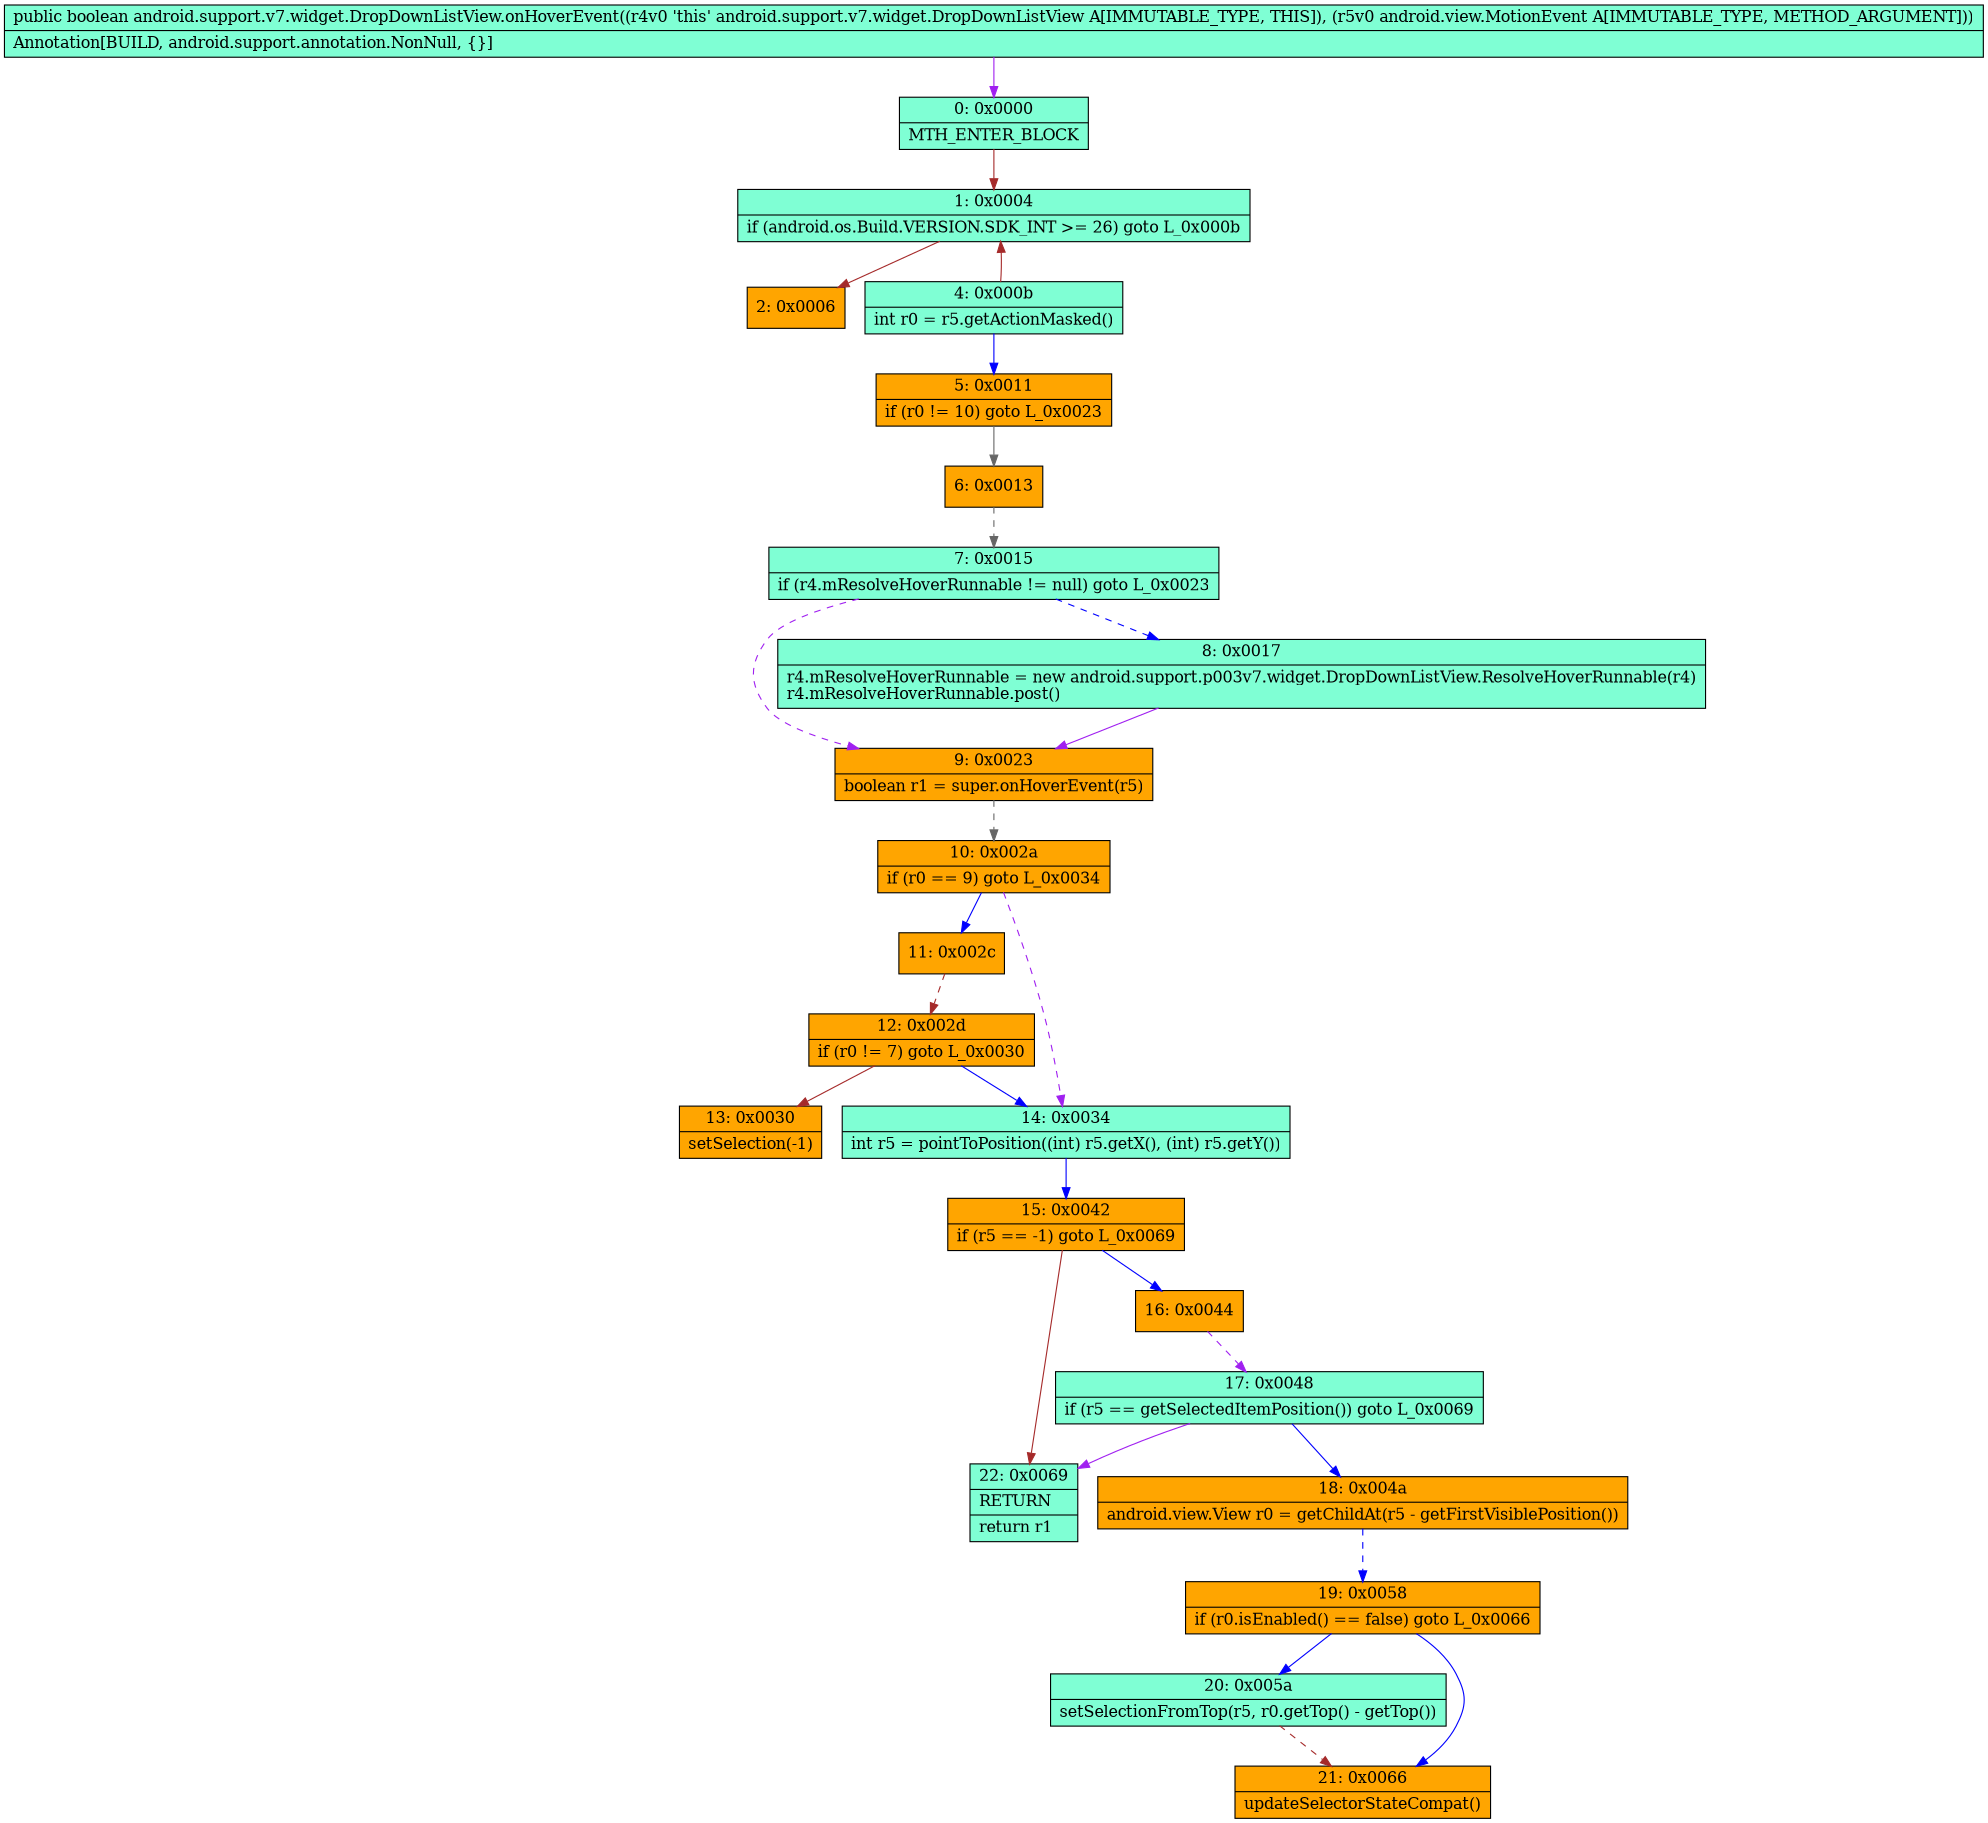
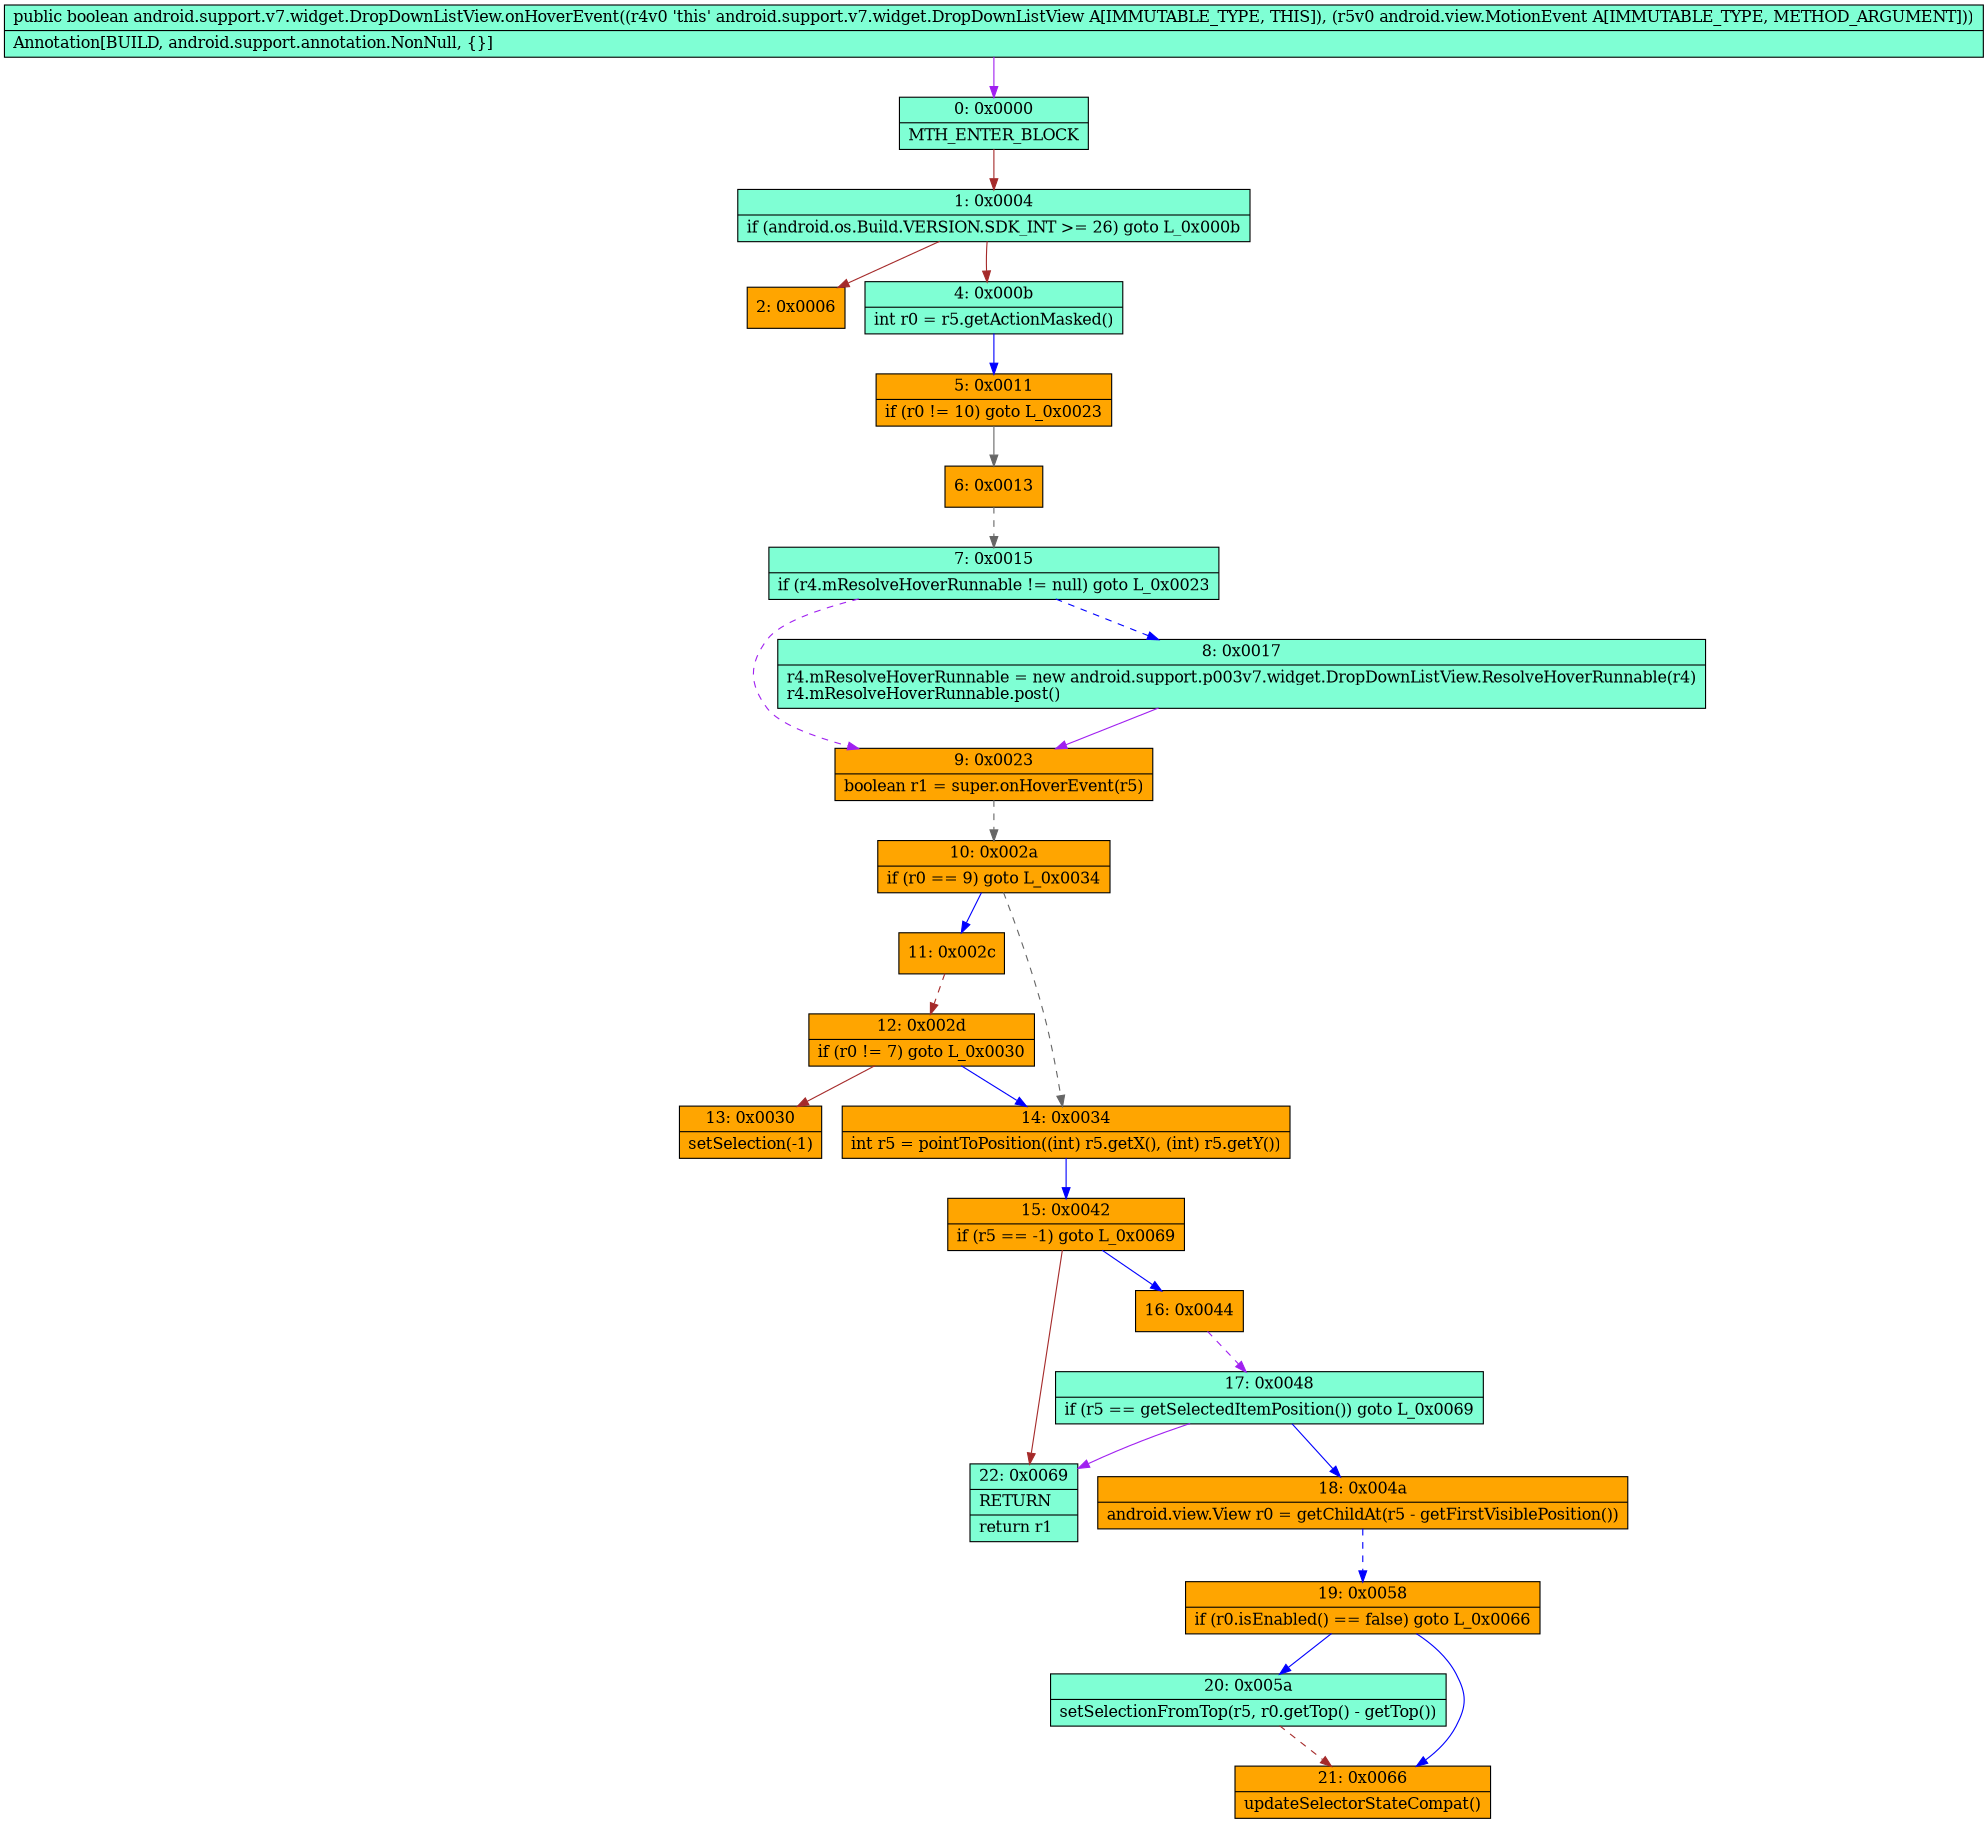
(1001, 267) -> (986, 256)
(1038, 992) -> (1038, 992)
(1066, 1132) -> (1066, 1132)
